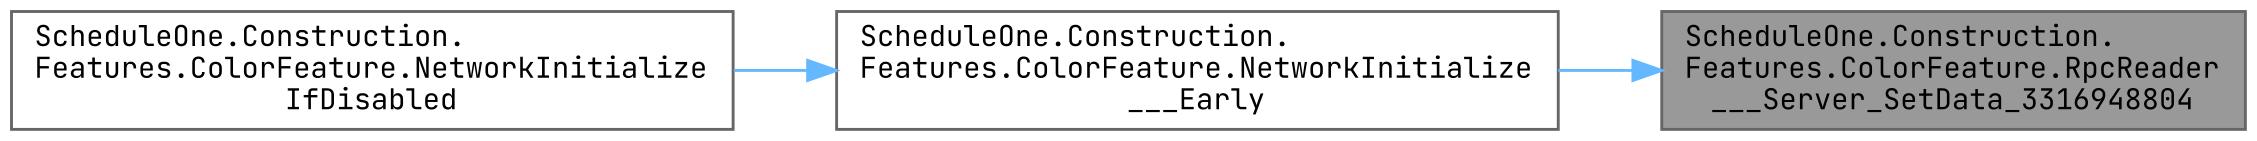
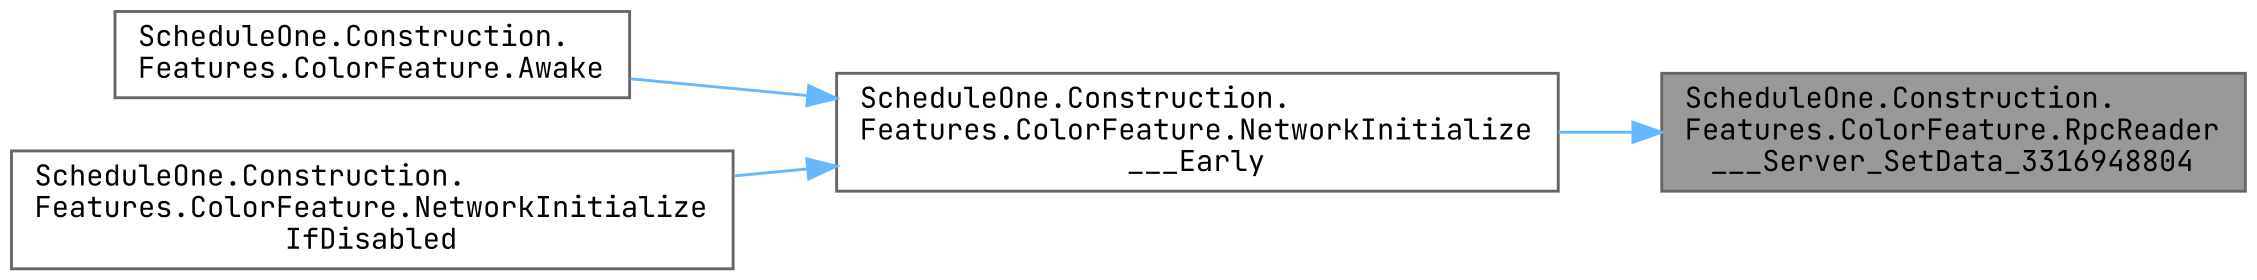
none -> (372, 55)
